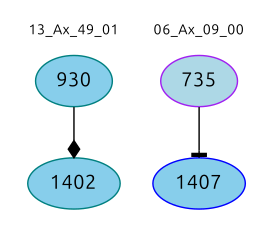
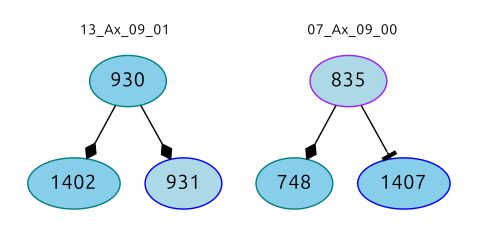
(74, 31) -> (125, 31)
(199, 31) -> (353, 31)
(199, 81) -> (348, 81)
none -> (183, 183)
none -> (294, 183)
